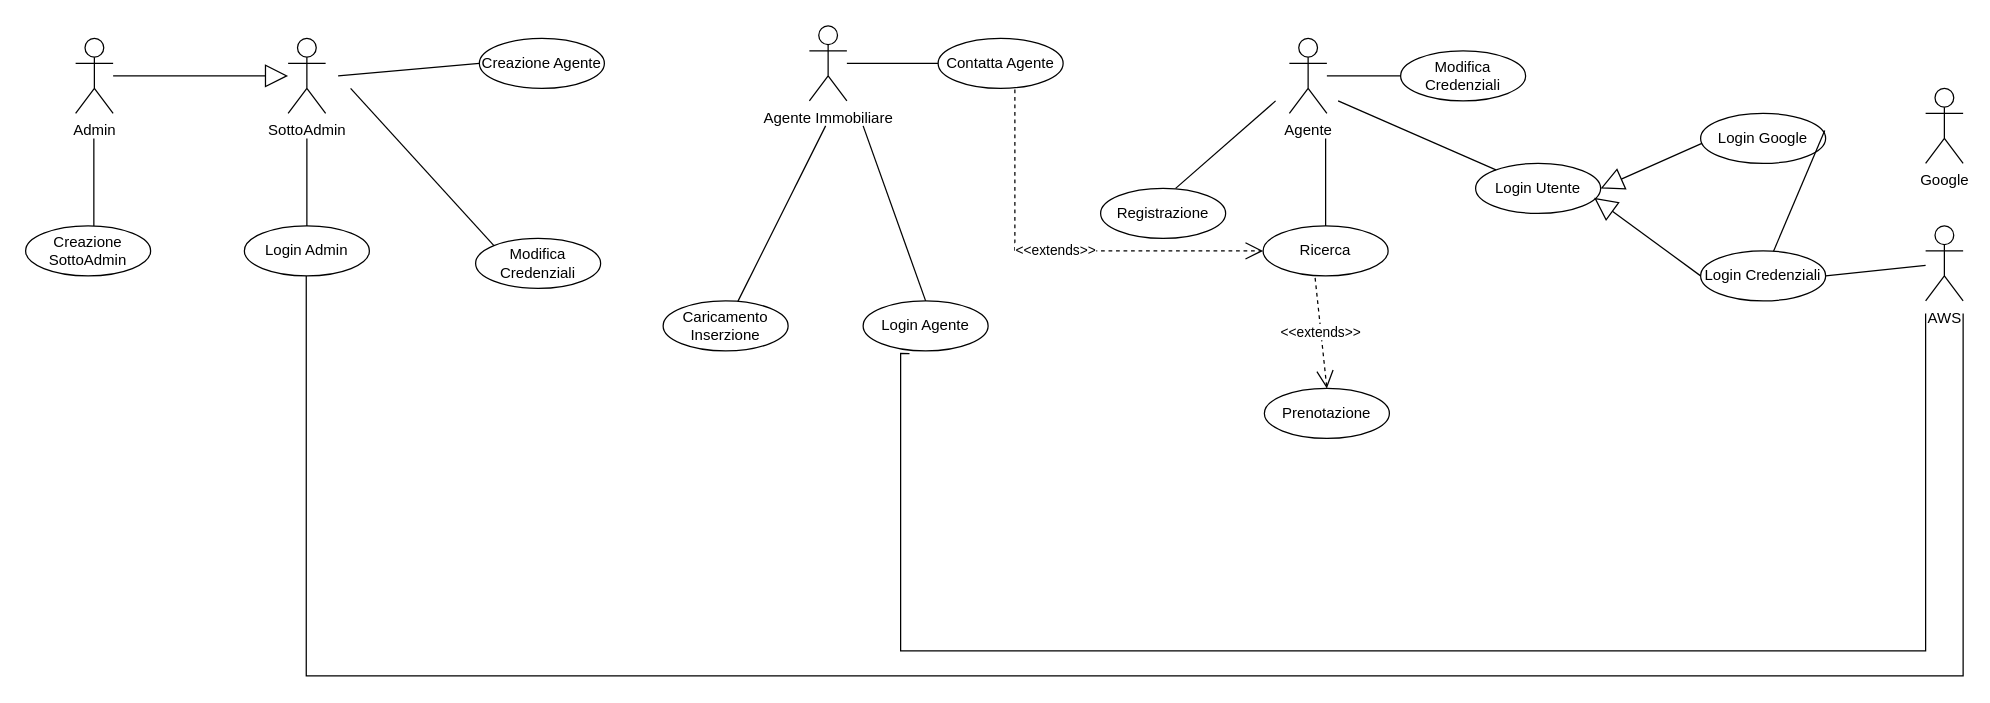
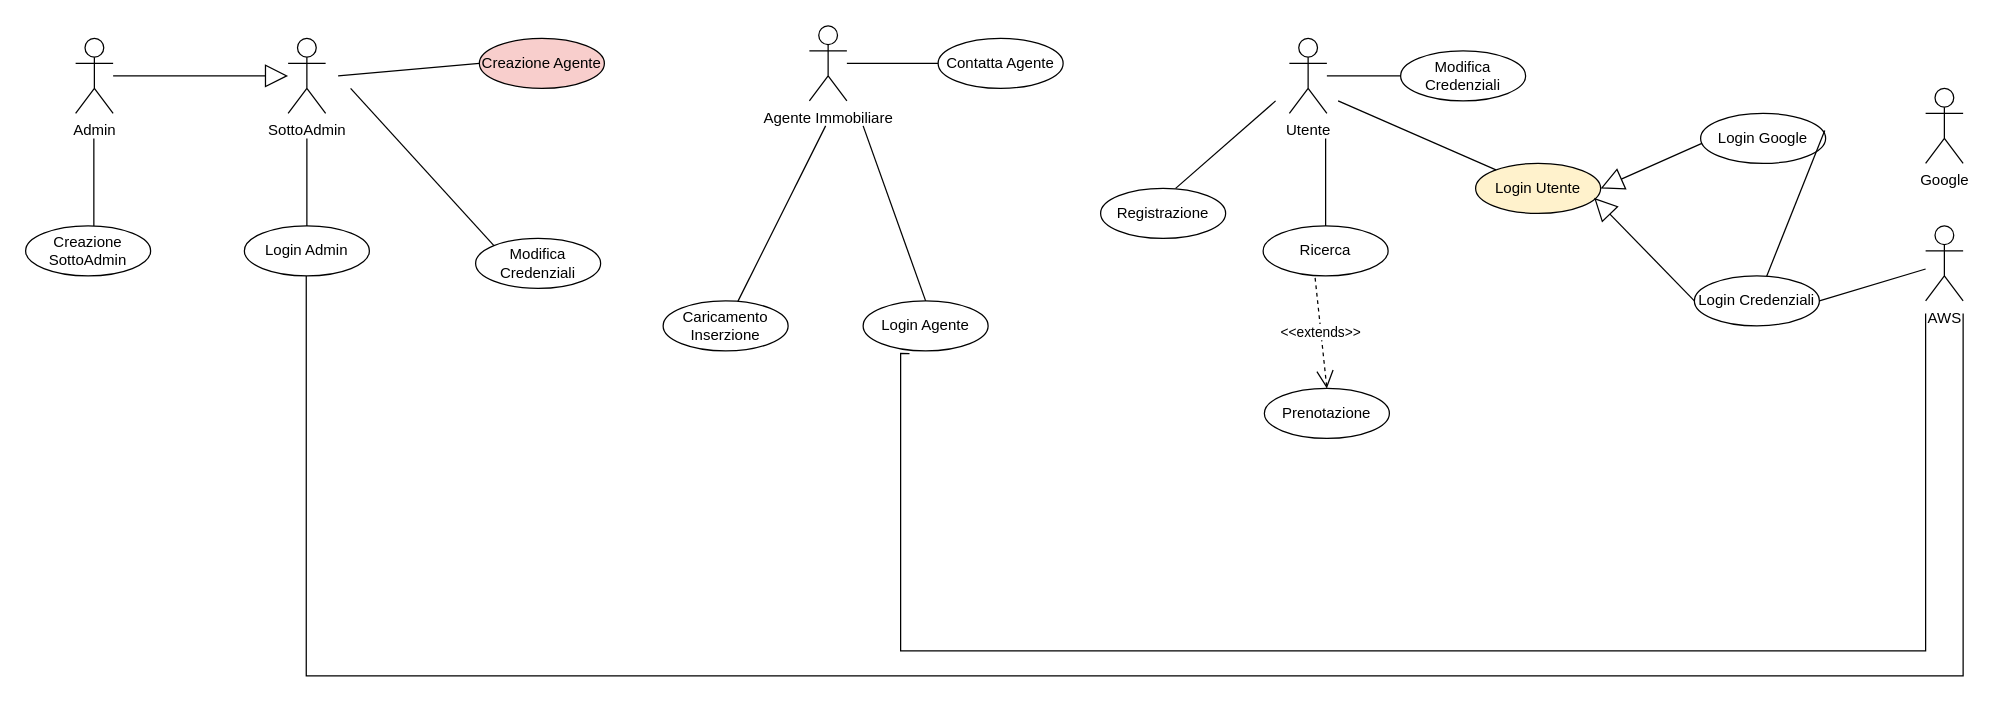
(542, 63) -> (542, 63)
(1309, 131) -> (1309, 131)
(1538, 188) -> (1538, 188)
(1057, 251) -> none
(1763, 276) -> (1757, 301)
